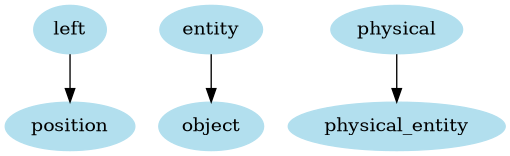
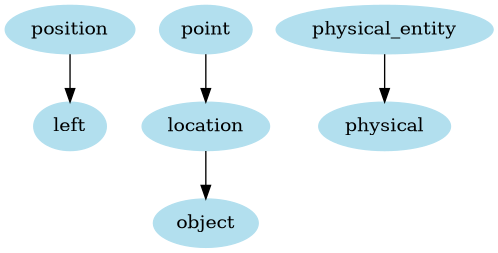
none -> (206, 30)
(211, 30) -> (206, 126)
(70, 71) -> (70, 71)
(397, 71) -> (385, 71)
